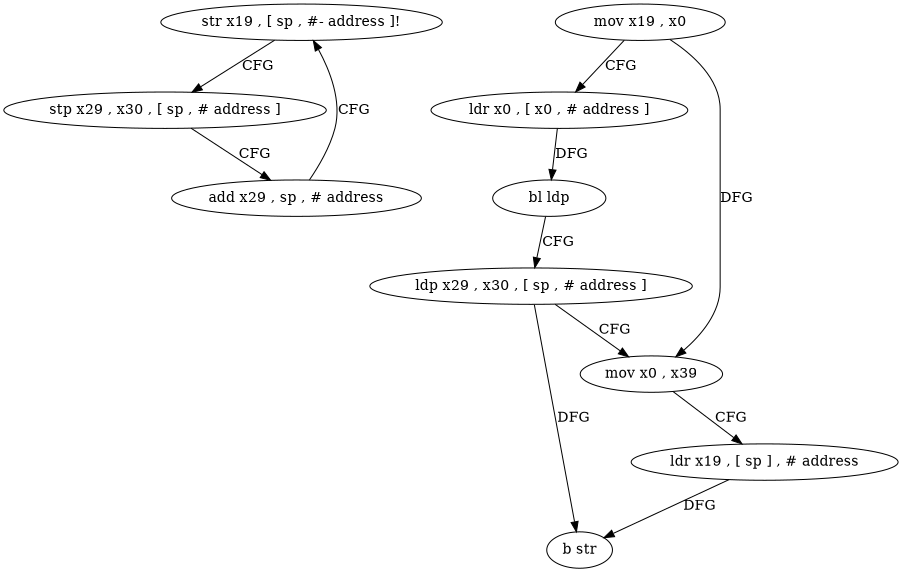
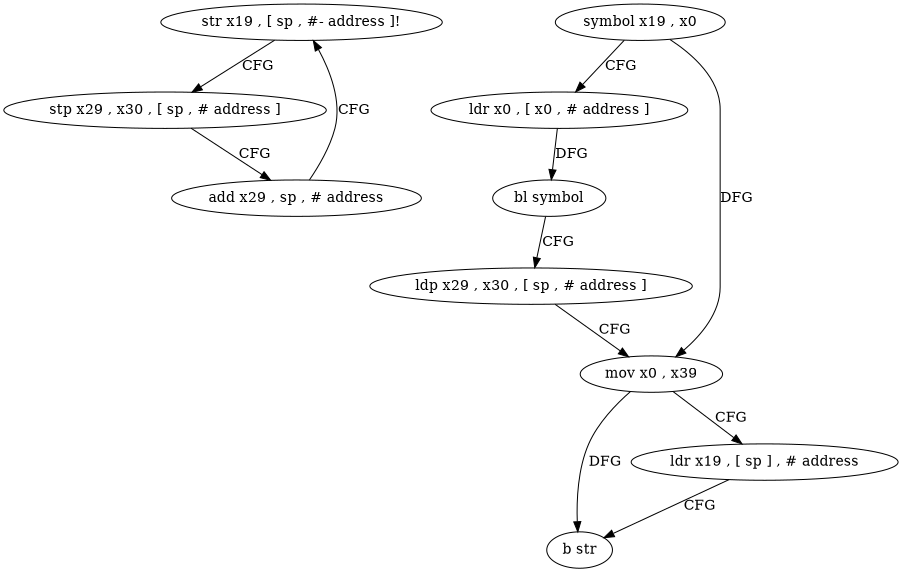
(640, 22) -> (640, 22)
(549, 198) -> (549, 198)
(554, 413) -> (587, 449)
(700, 506) -> (700, 506)
